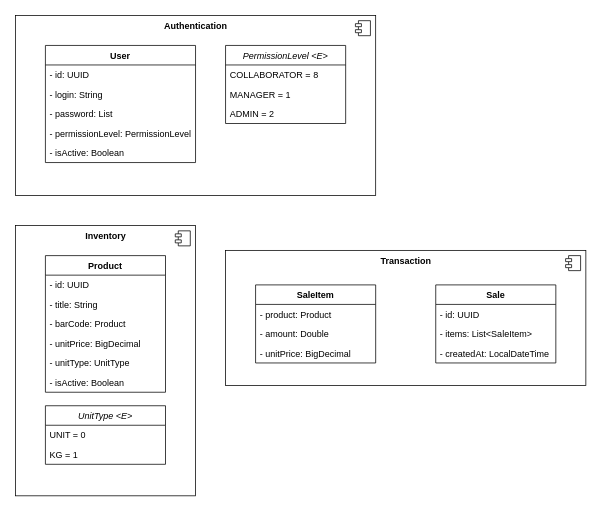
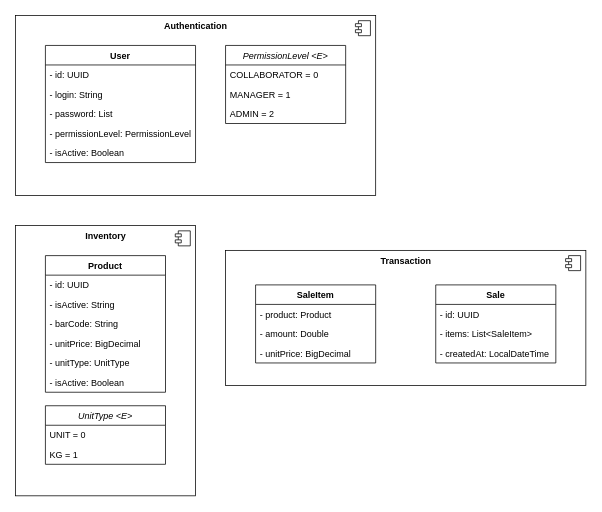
(267, 75) -> (267, 75)
(80, 305) -> (88, 305)
(91, 324) -> (88, 324)
